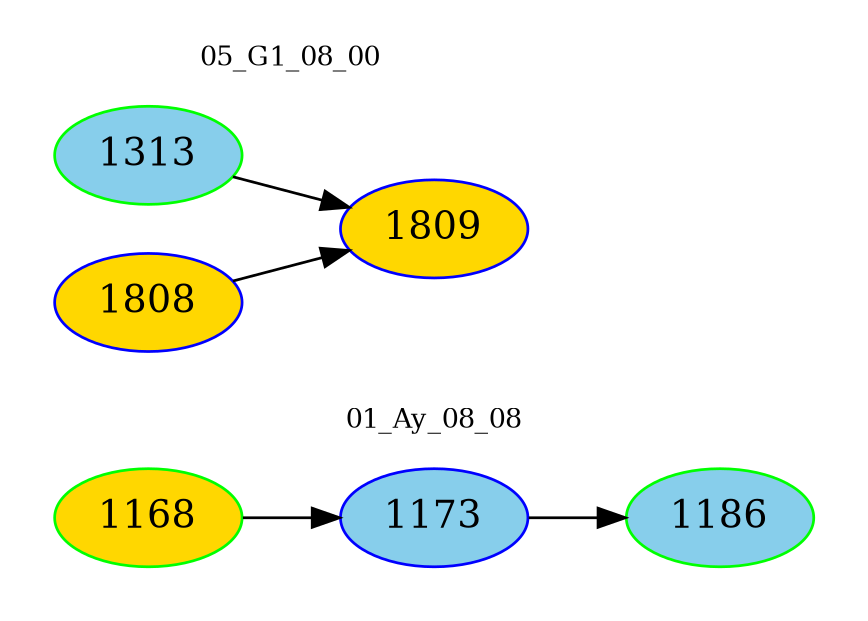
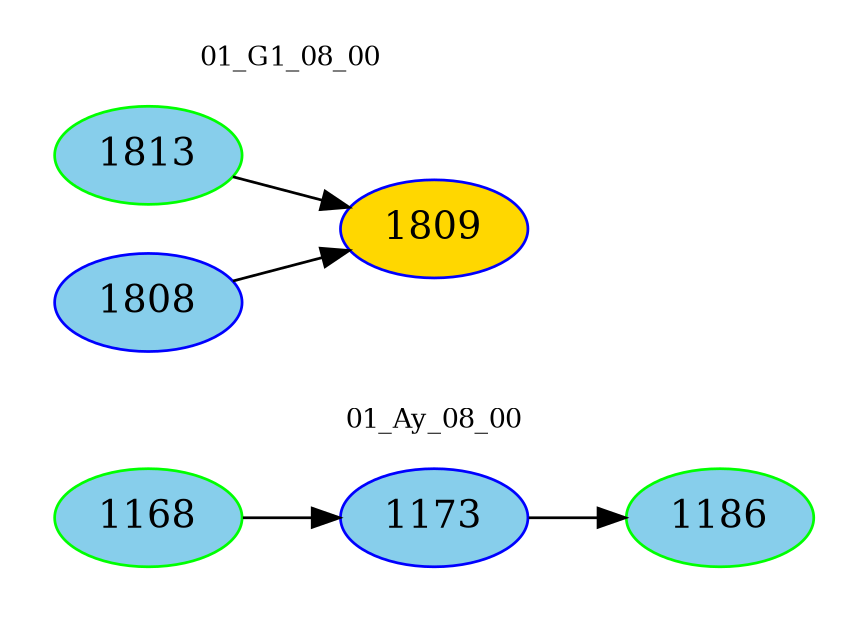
(291, 59) -> (291, 59)
(148, 155) -> (148, 155)
(148, 302) -> (148, 302)
(434, 421) -> (434, 421)
(148, 518) -> (148, 518)
